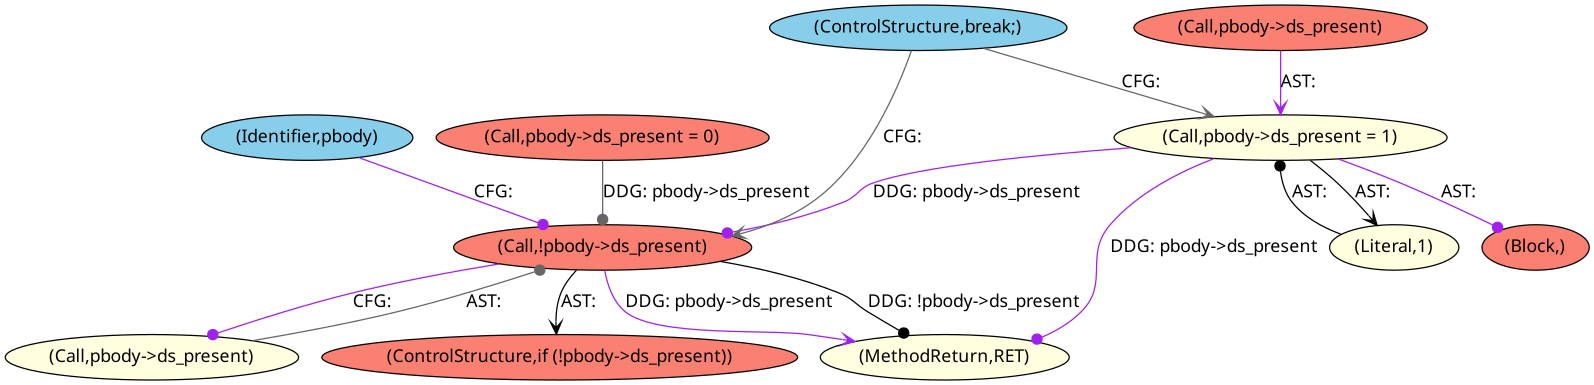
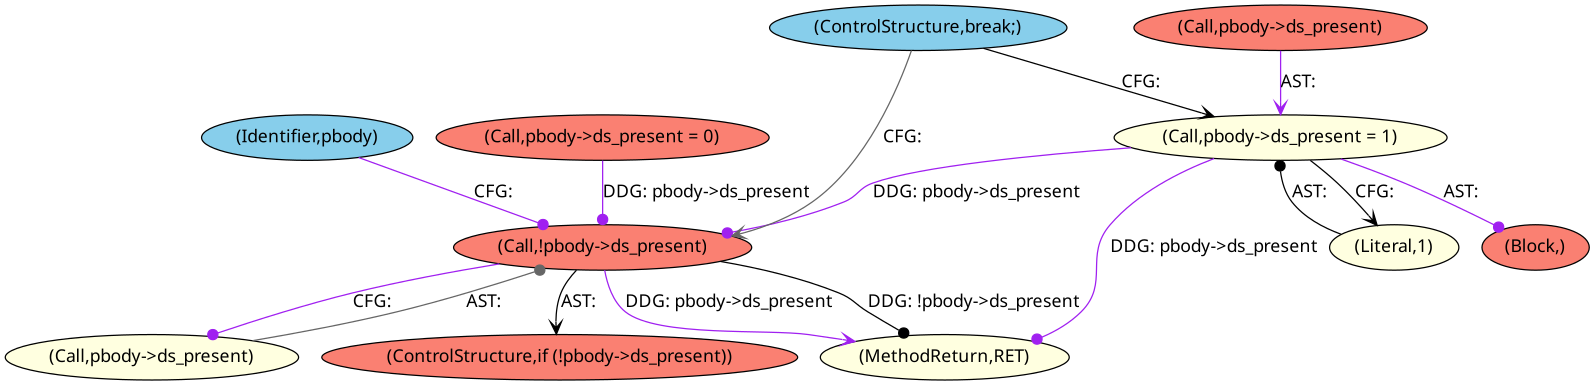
(1093, 81) -> (1093, 81)
(603, 187) -> (603, 187)
(1375, 193) -> (1377, 193)
